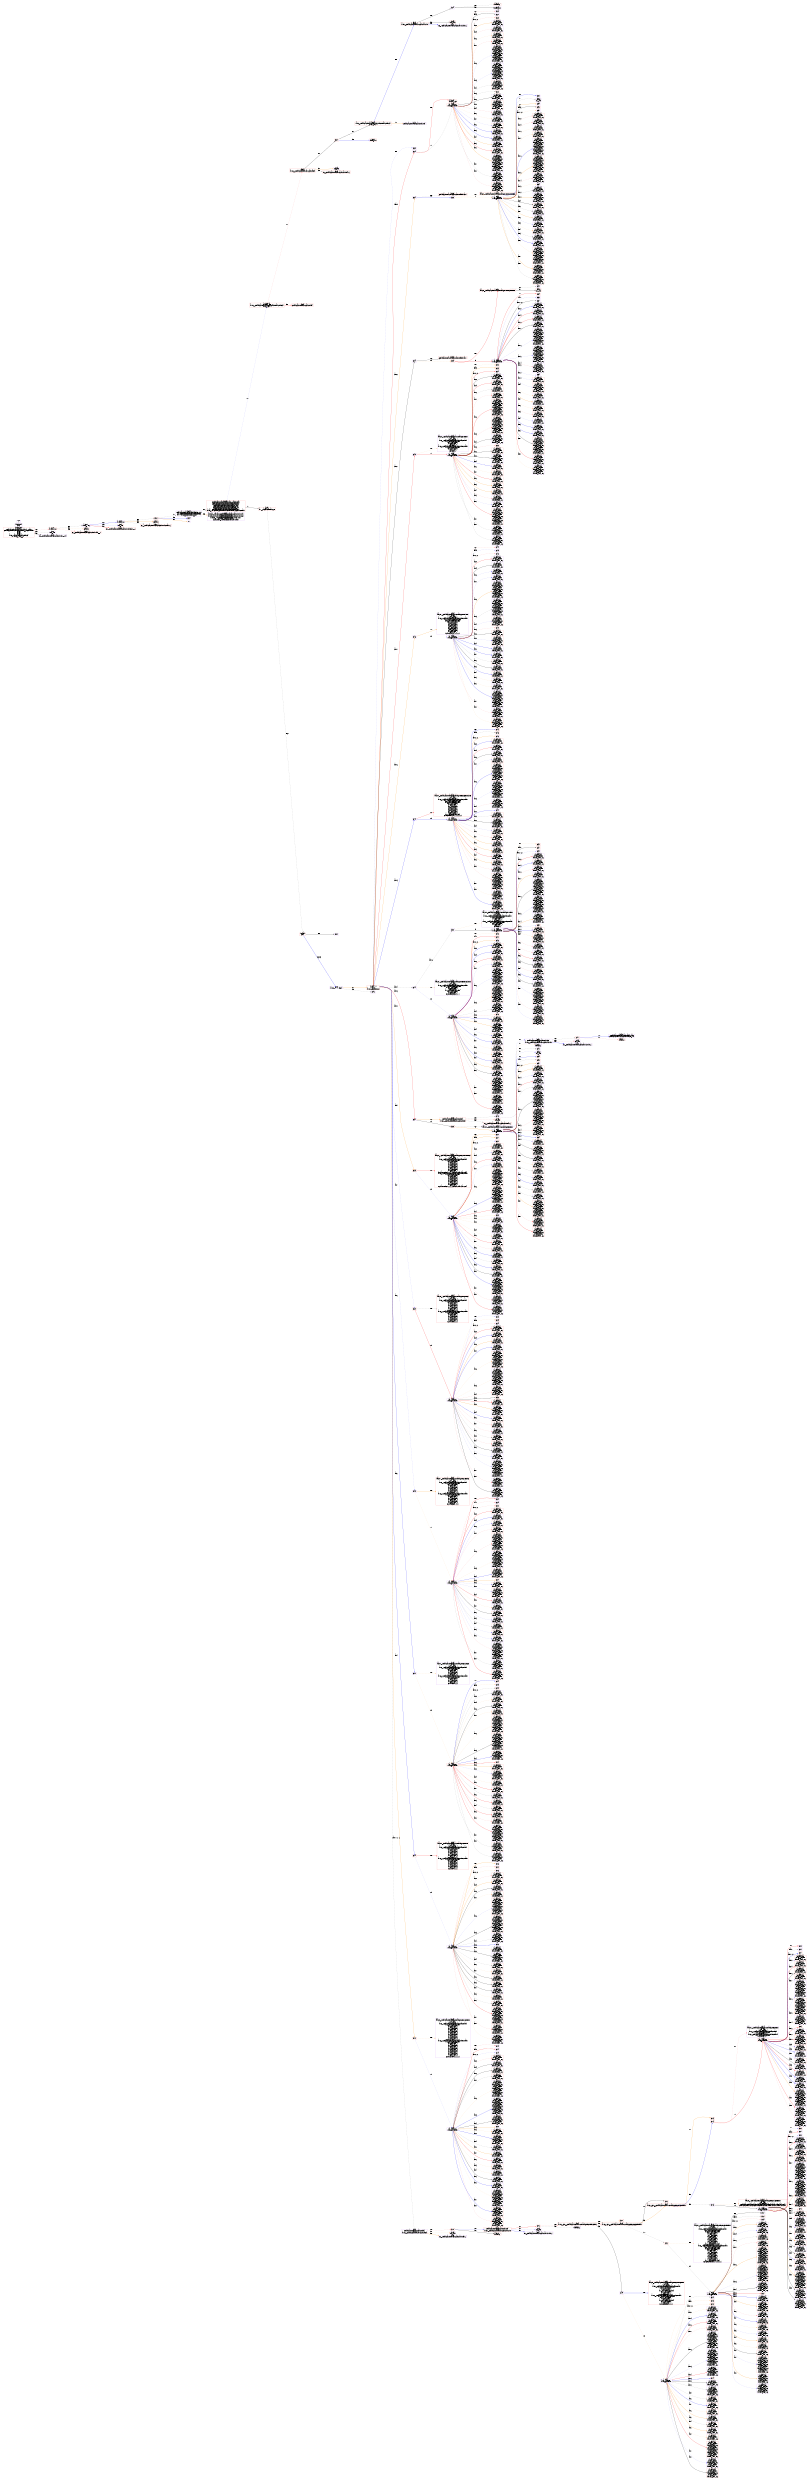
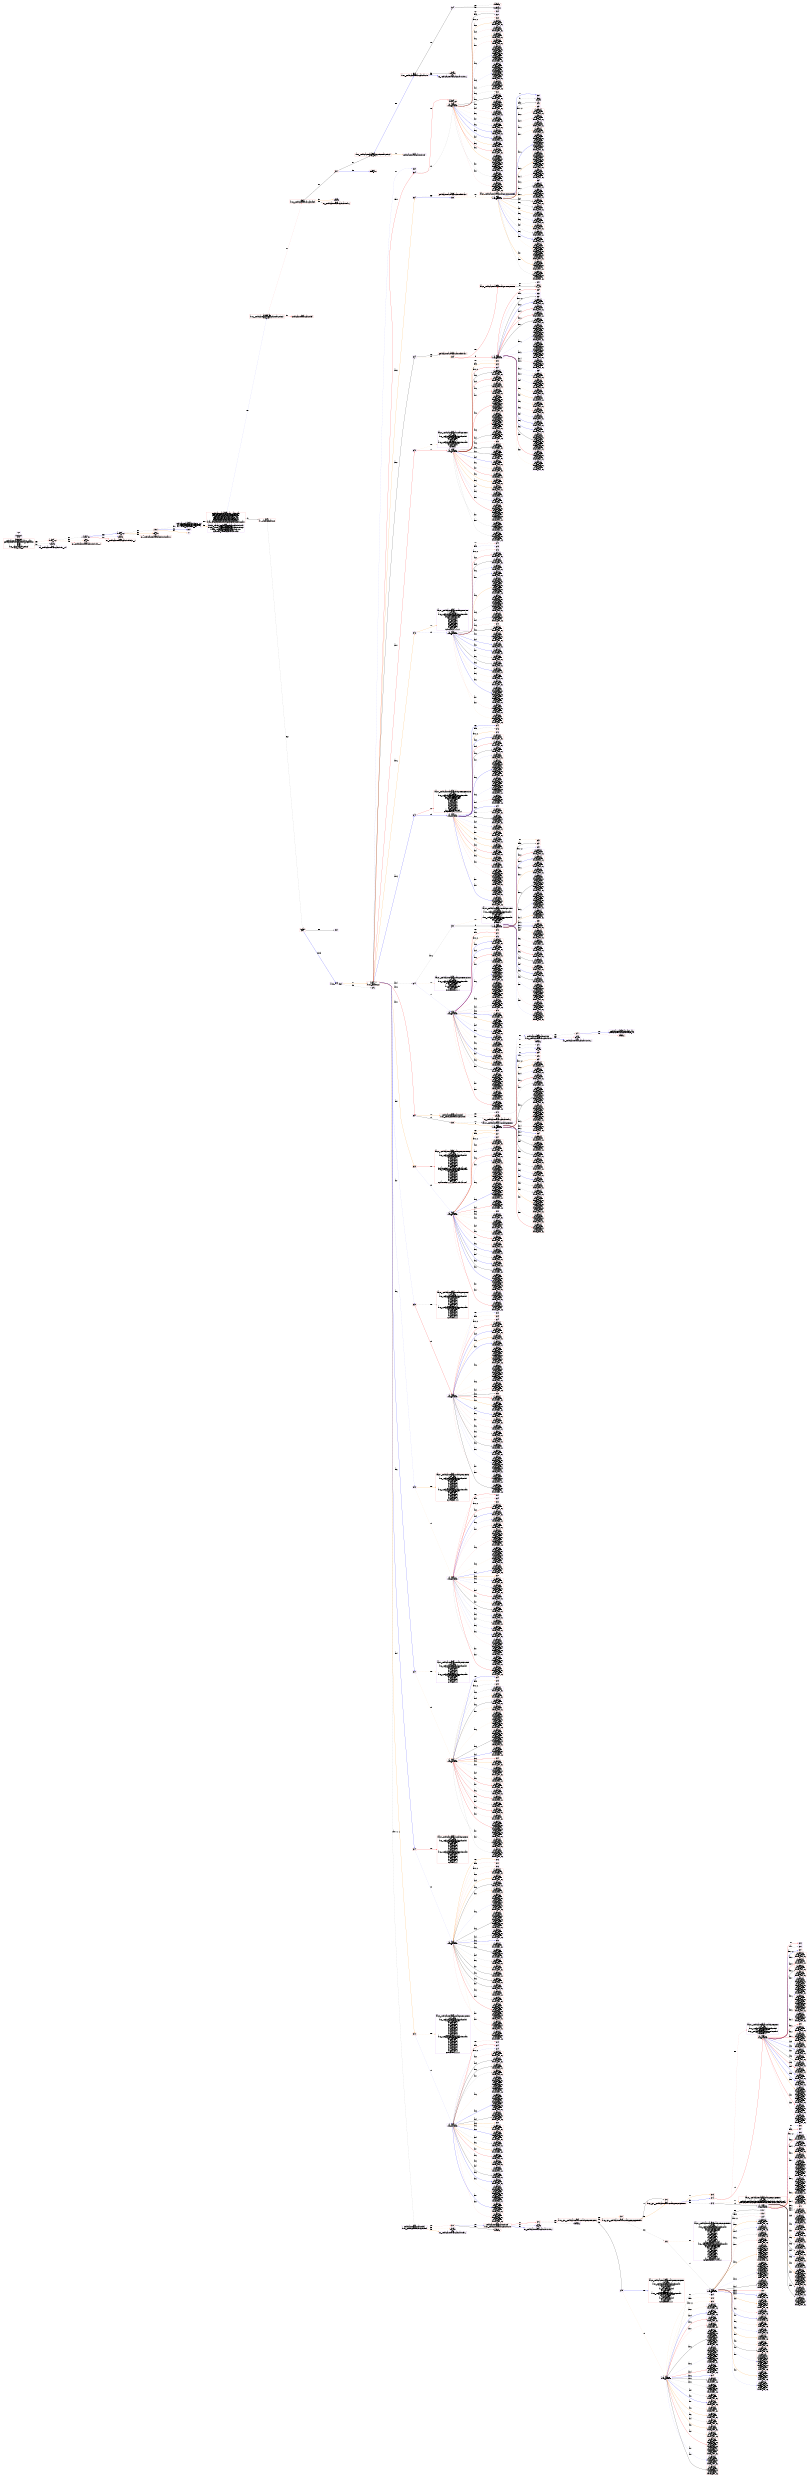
(538, 104) -> none
